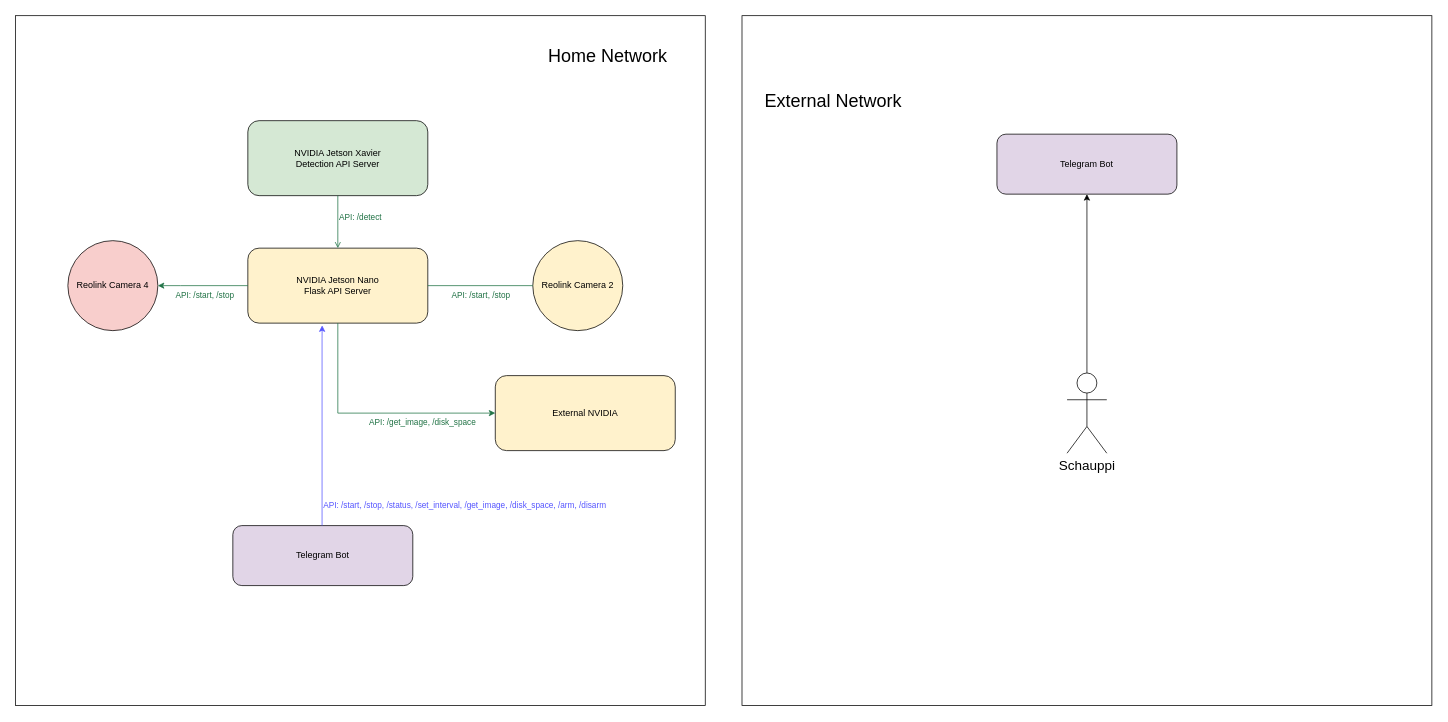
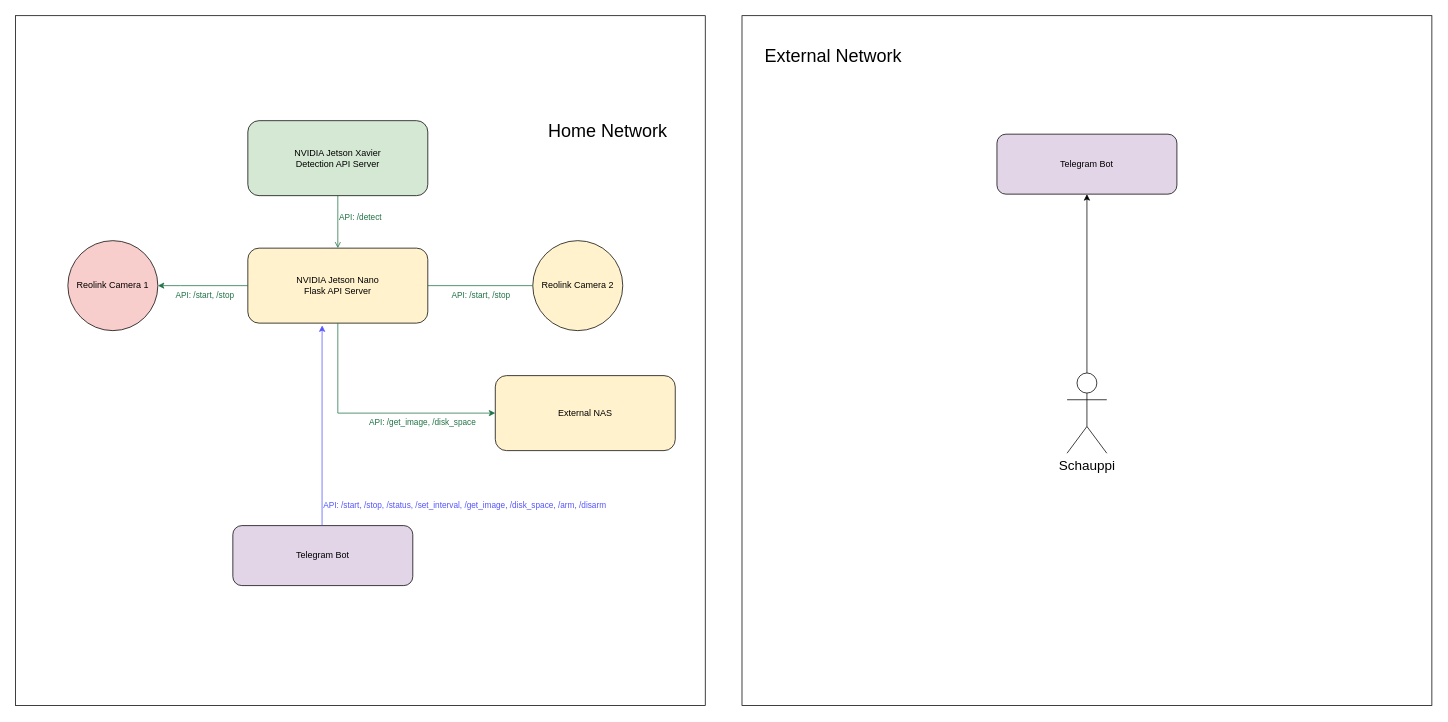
(608, 56) -> (608, 131)
(833, 101) -> (833, 56)
(113, 285) -> (113, 285)
(585, 413) -> (585, 413)
